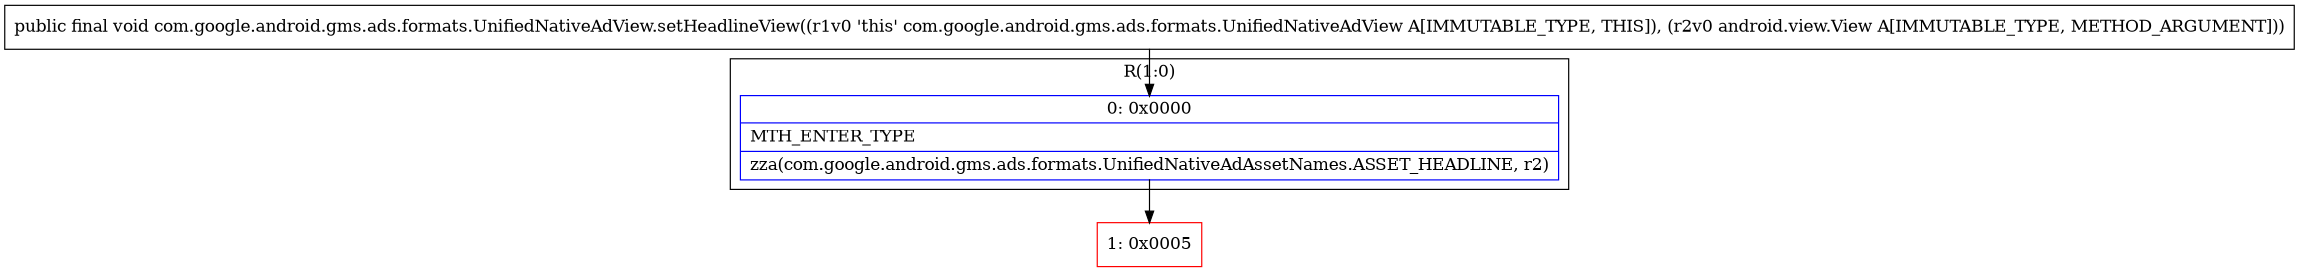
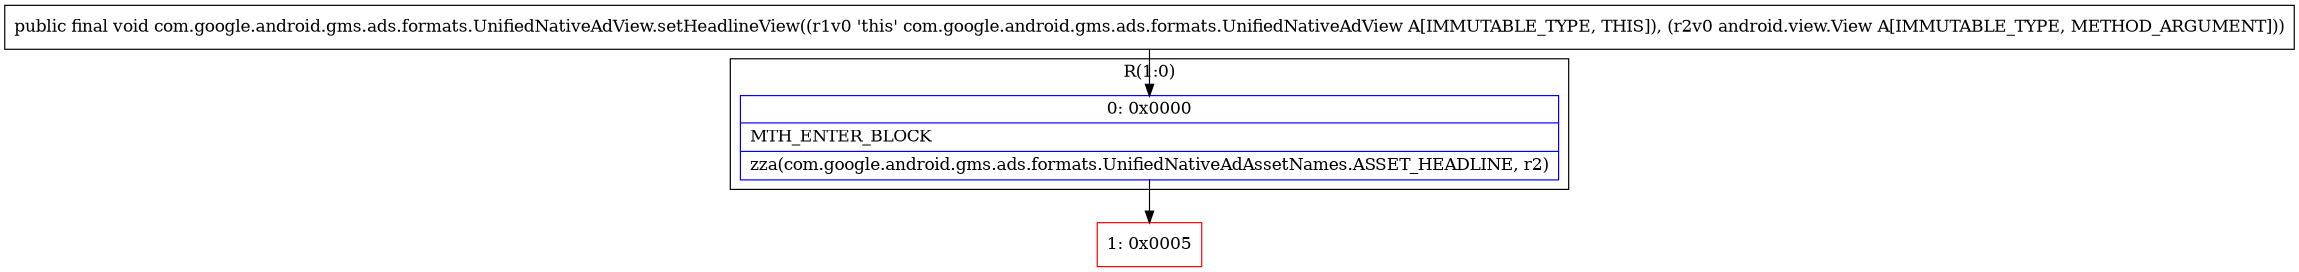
(833, 137) -> (841, 137)
